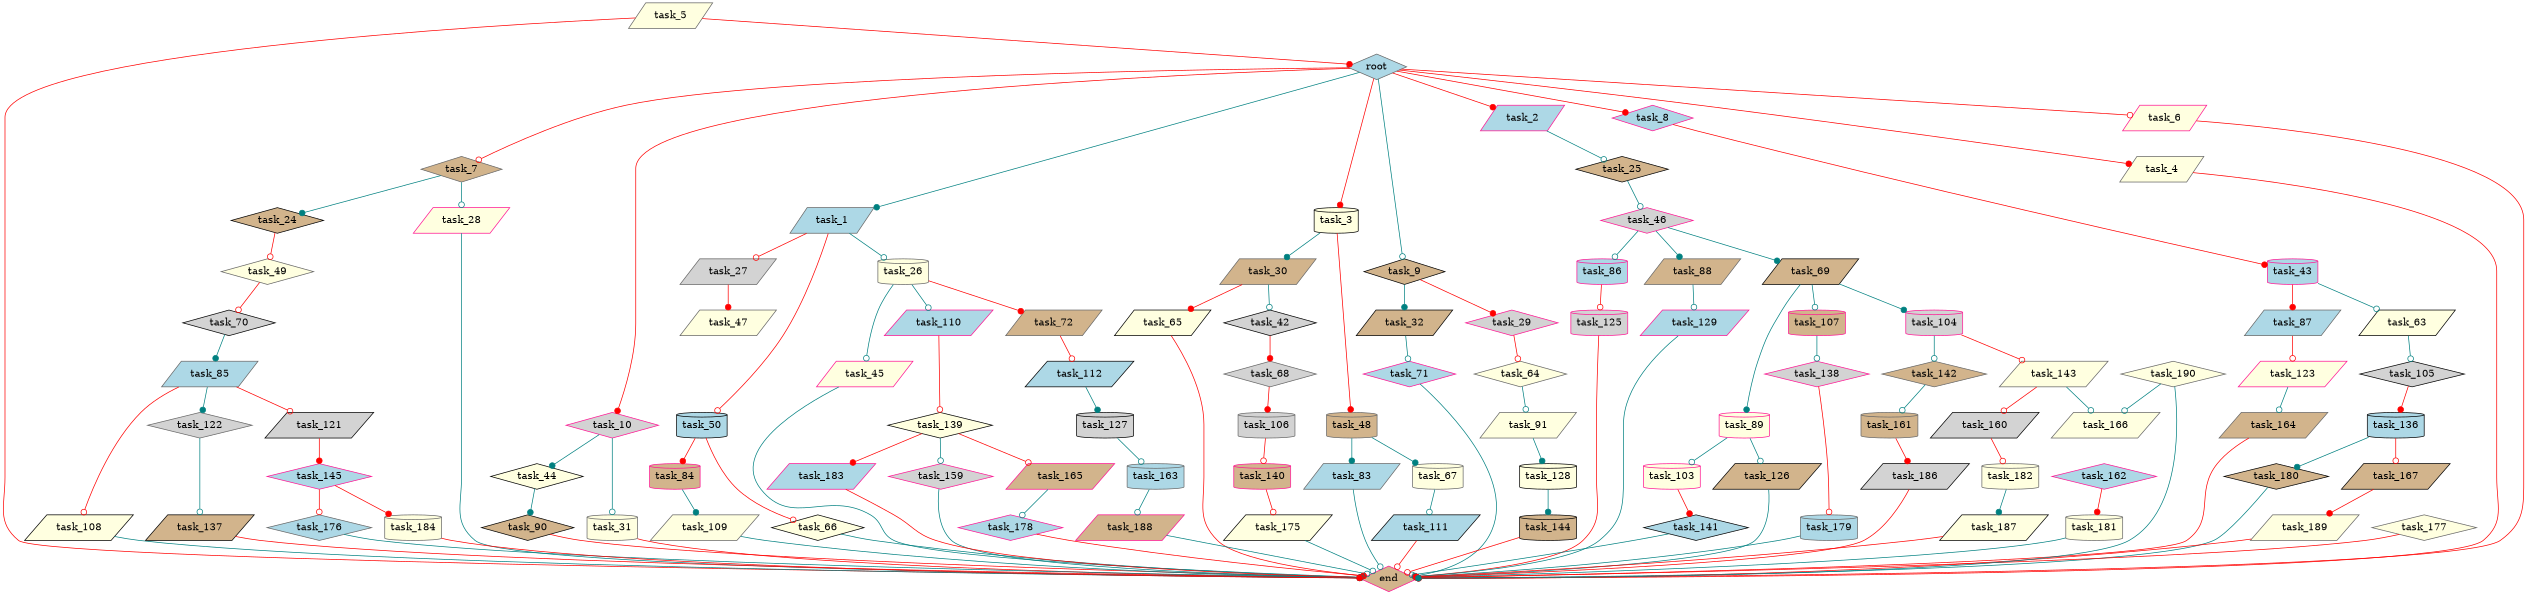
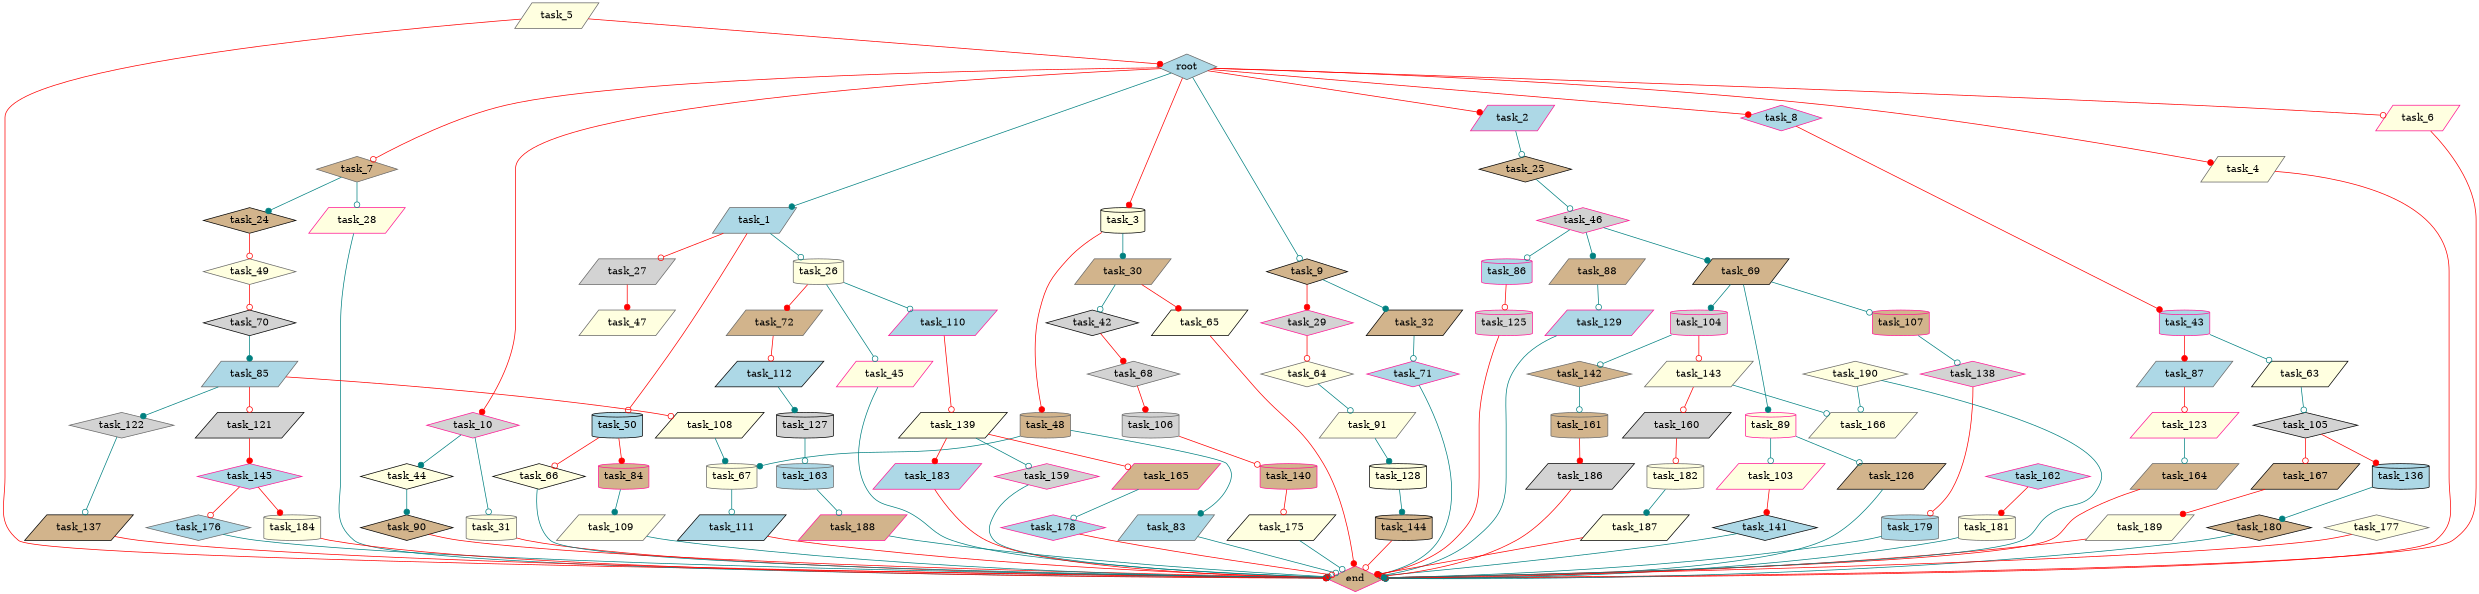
(940, 425) -> (953, 425)
(2396, 448) -> (2305, 448)
(1672, 476) -> (1771, 476)
(735, 568) -> (720, 448)
